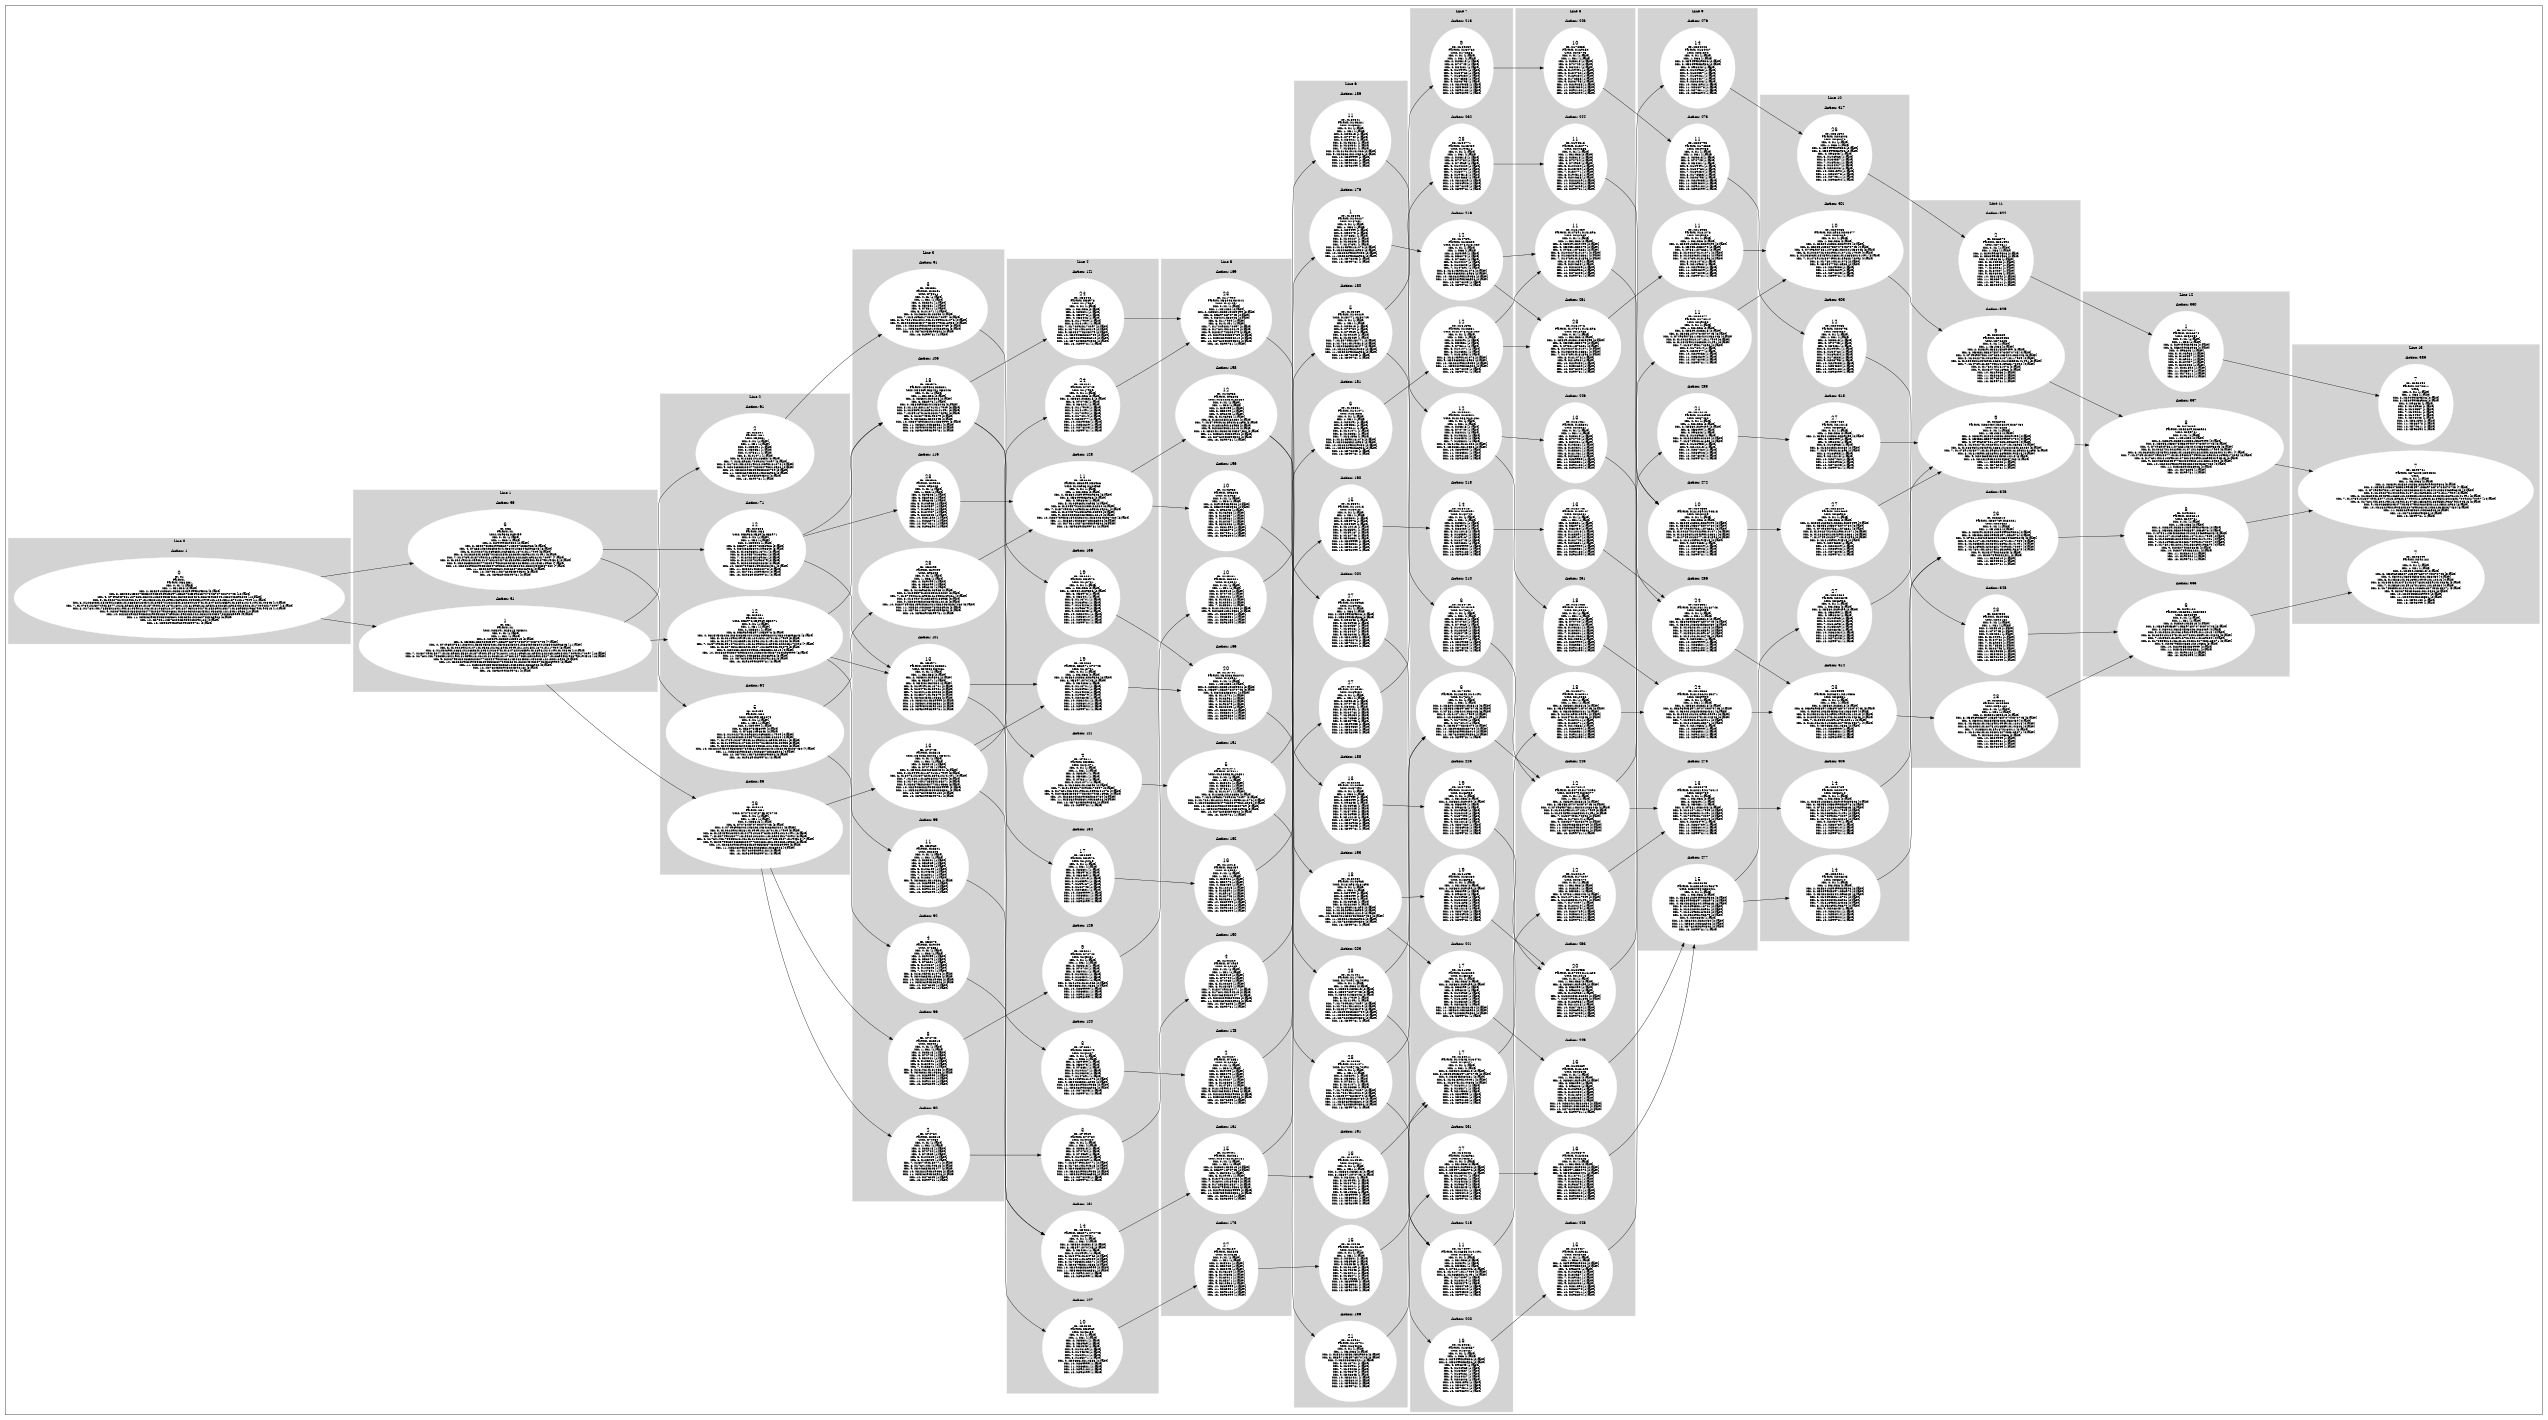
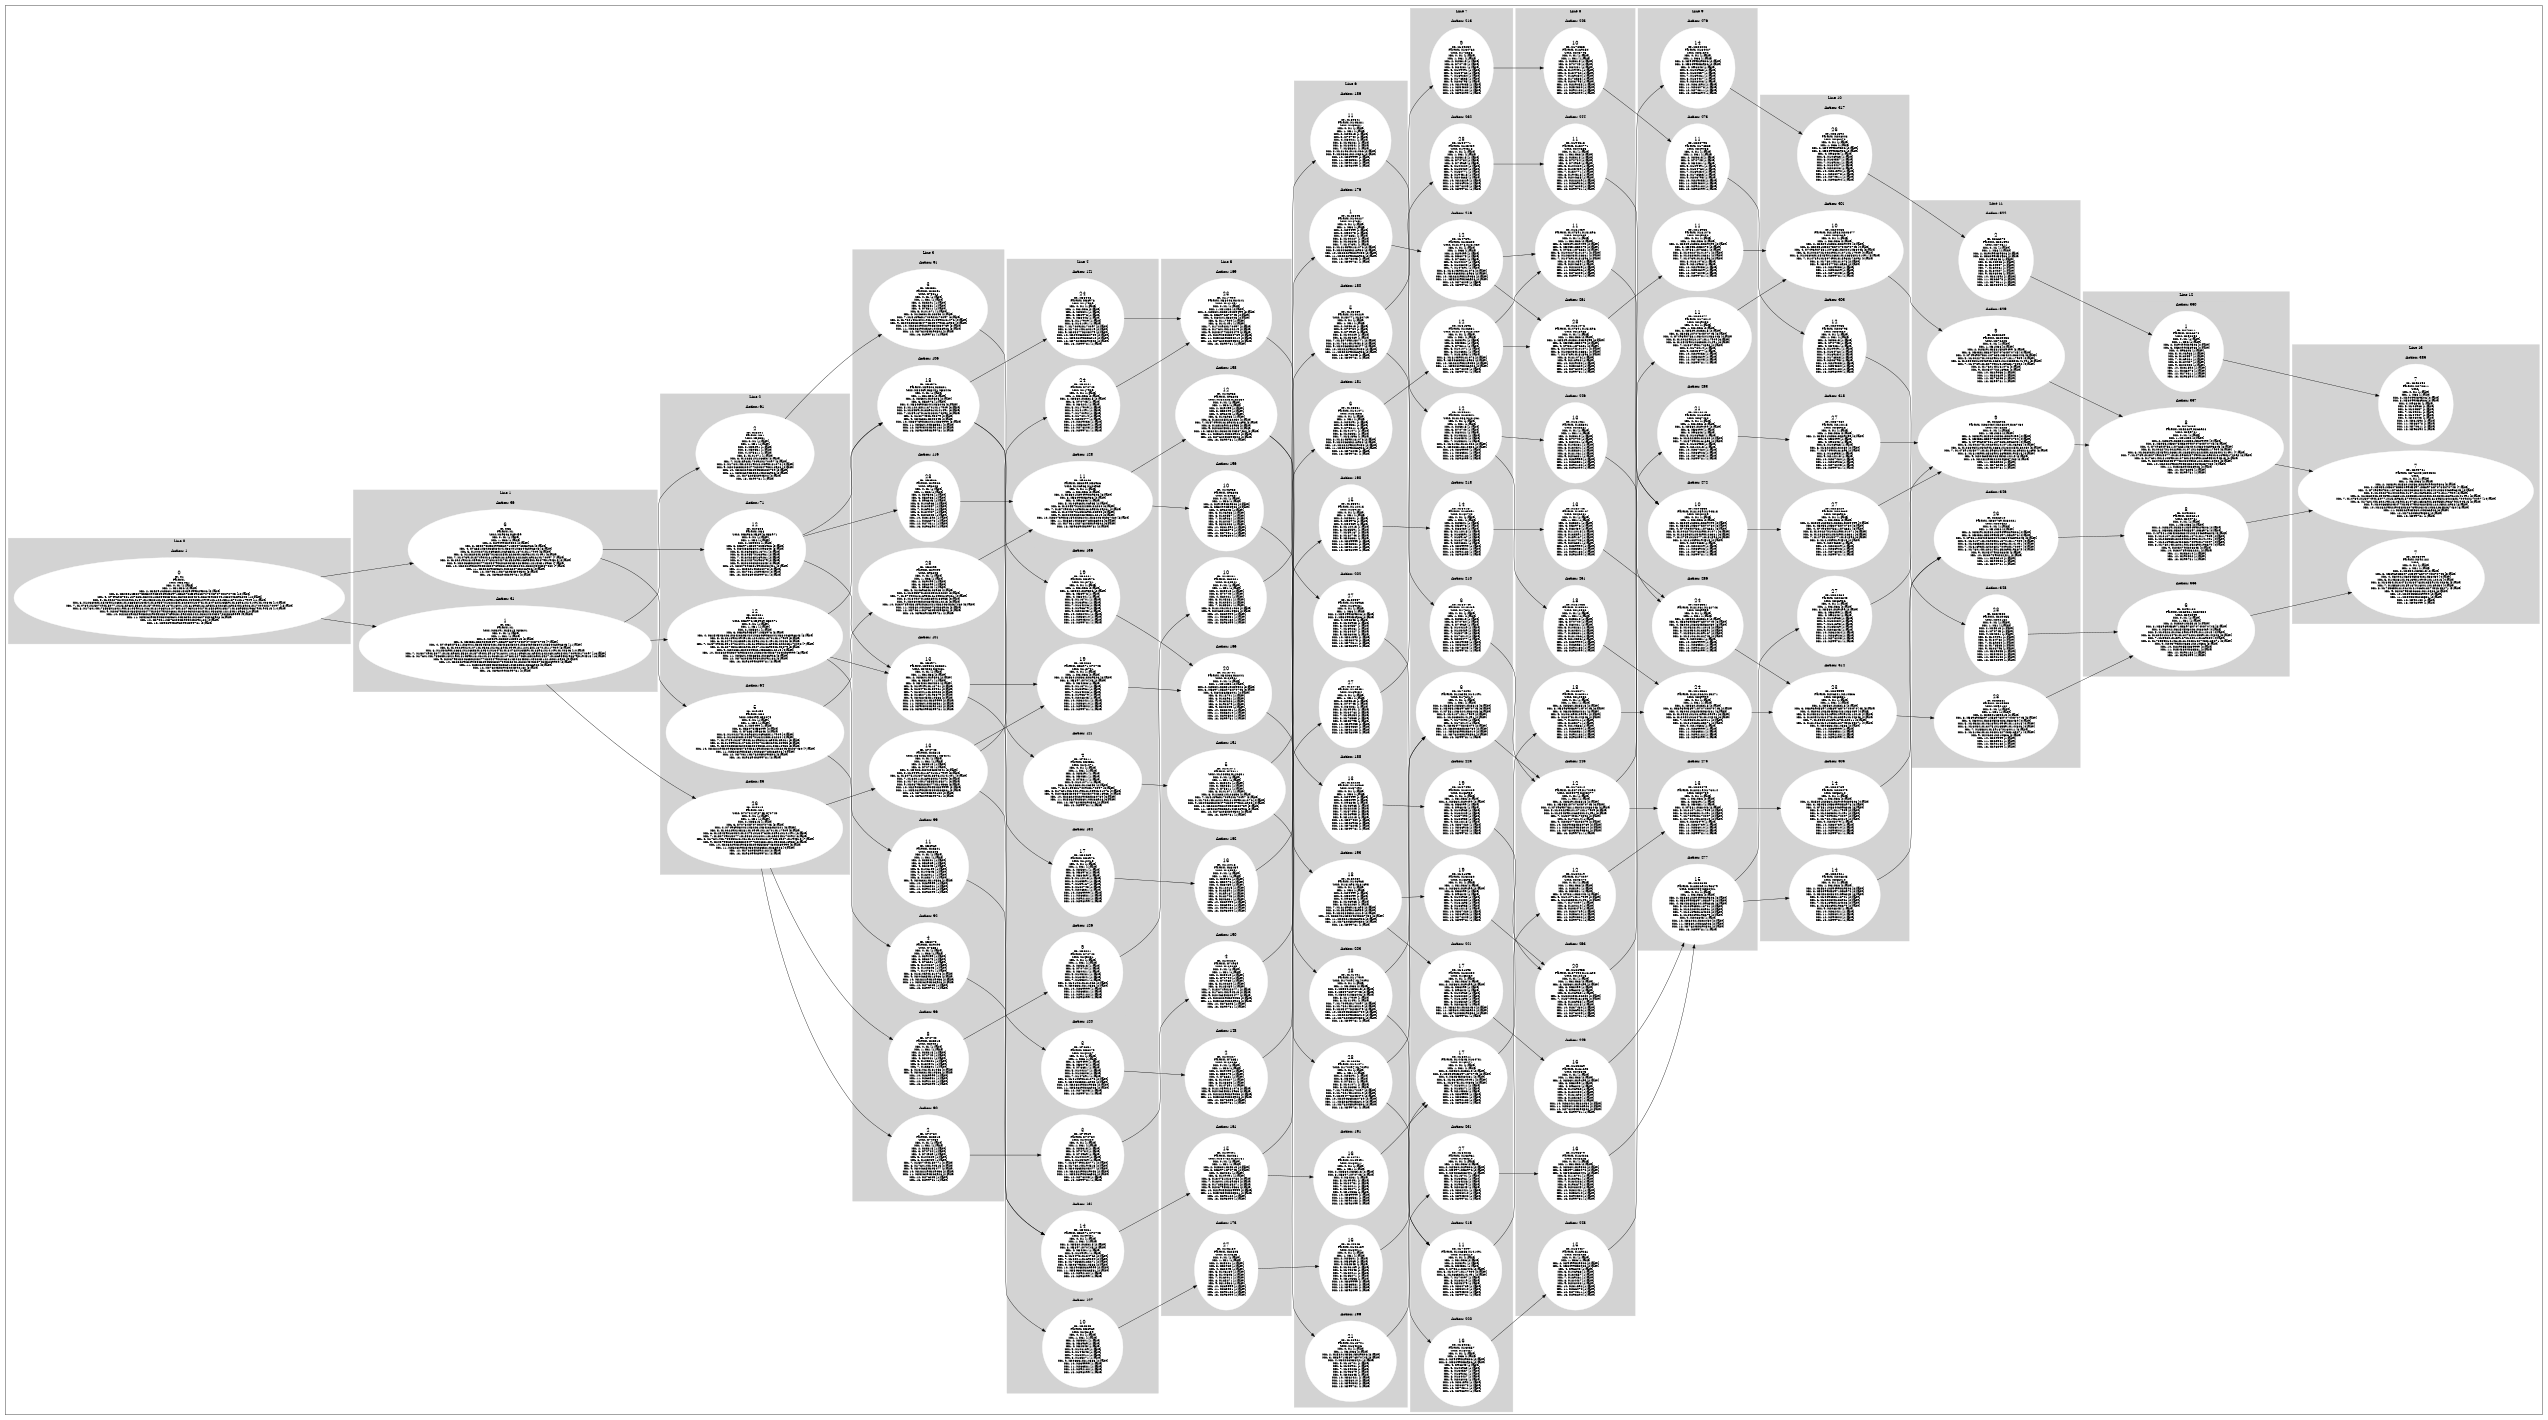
(179, 583) -> (179, 583)
